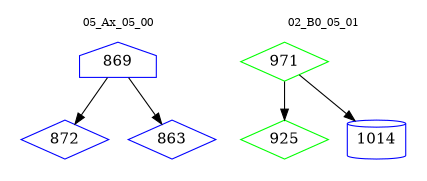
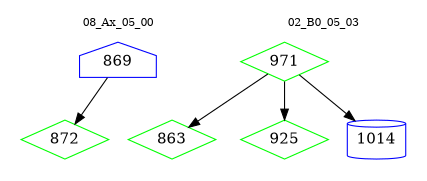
(118, 23) -> (118, 23)
(324, 23) -> (324, 23)
(142, 96) -> (240, 93)
(65, 140) -> (65, 140)
(172, 140) -> (172, 140)
